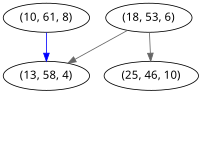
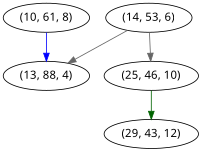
(149, 18) -> (149, 18)
(46, 76) -> (46, 76)
none -> (151, 134)
